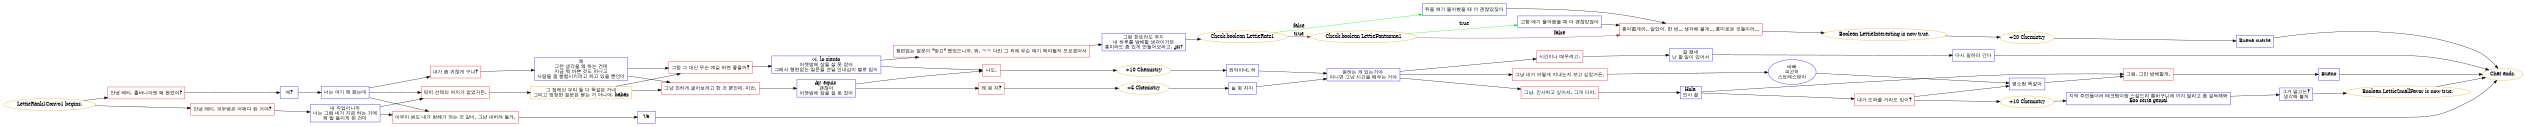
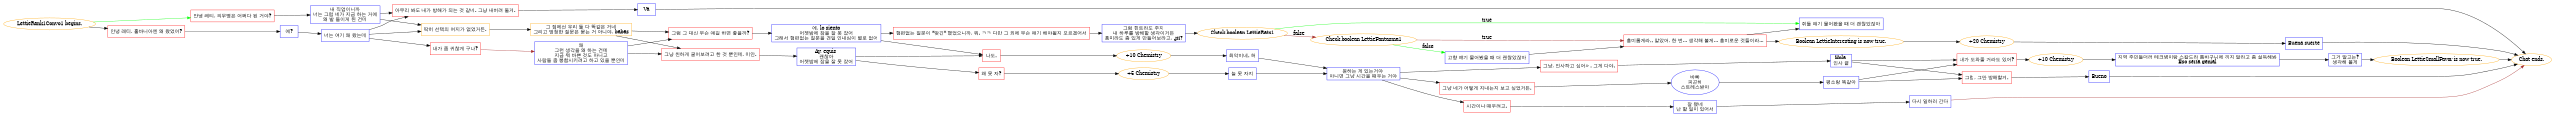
(1585, 11) -> (1771, 32)
(1464, 24) -> (1428, 47)
(1299, 26) -> (1487, 20)
(1560, 33) -> (1487, 38)
(1299, 34) -> (1299, 34)
(2241, 56) -> (2240, 97)
(506, 71) -> (506, 51)
(1960, 91) -> (1906, 72)
(455, 93) -> (455, 30)
(141, 107) -> (140, 20)
